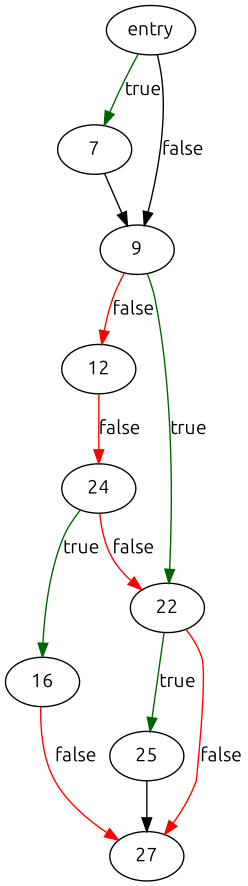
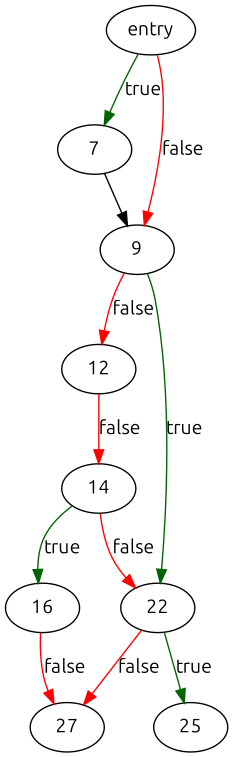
(162, 134) -> (162, 134)
(99, 489) -> (99, 489)
(147, 799) -> none
